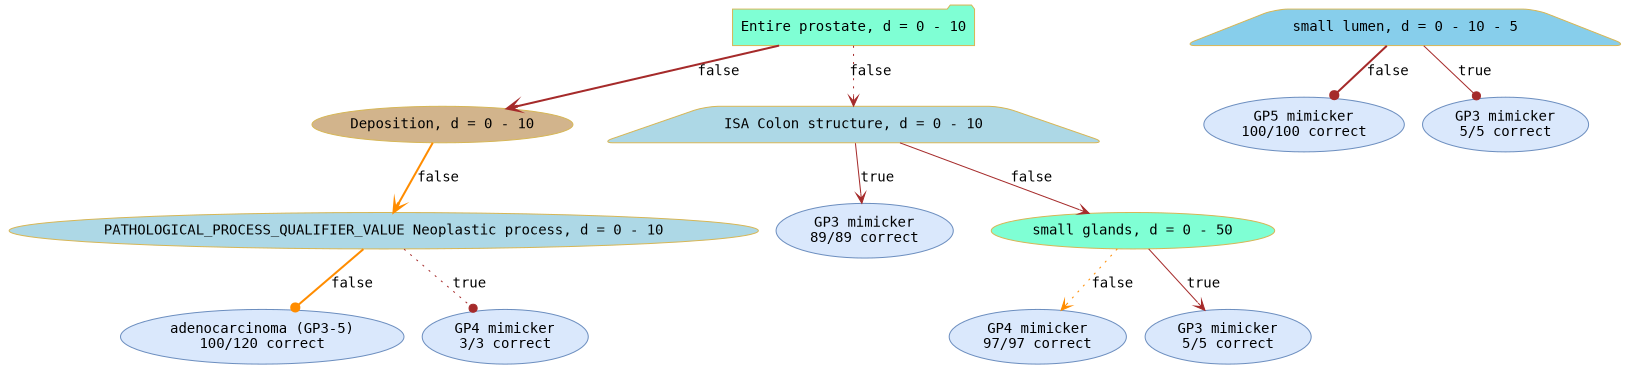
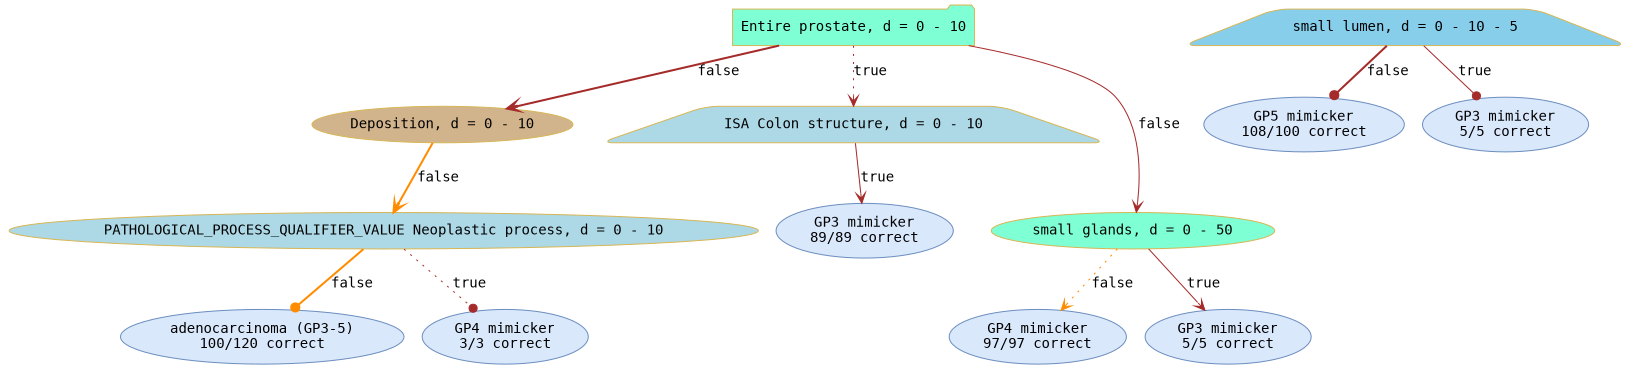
(871, 71) -> (871, 71)
(1304, 132) -> (1304, 132)
(990, 176) -> (1097, 83)
